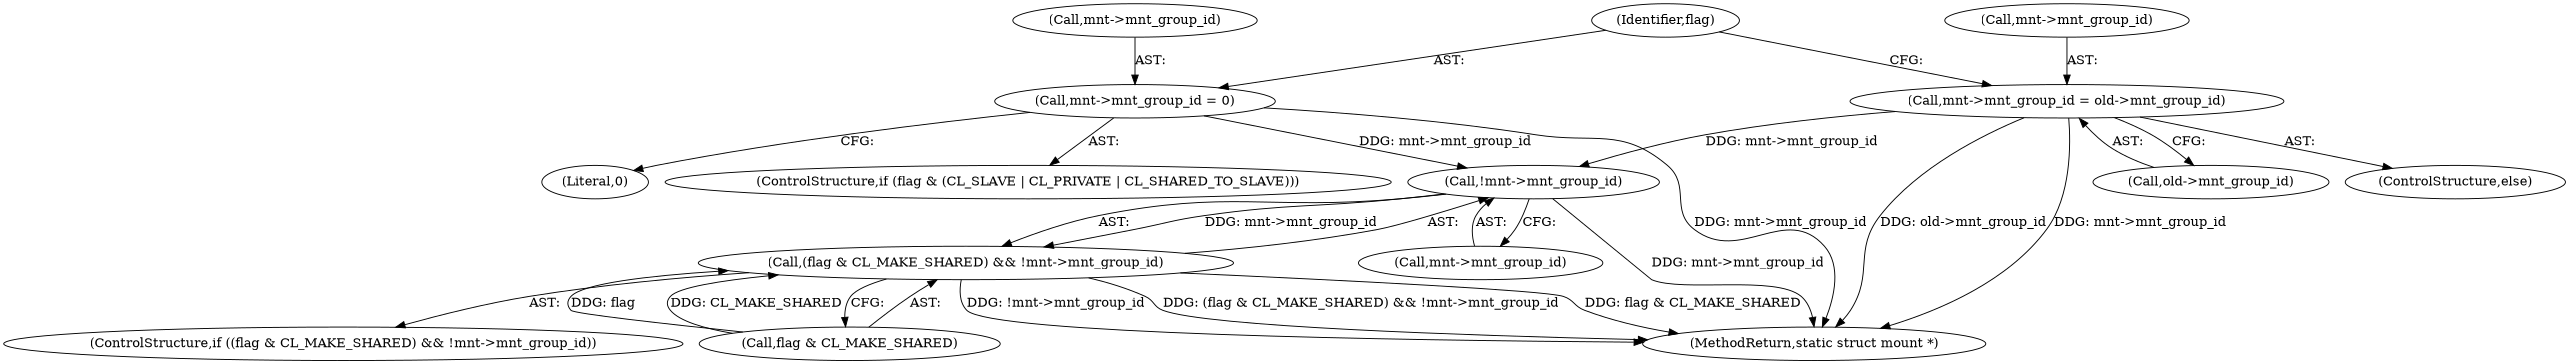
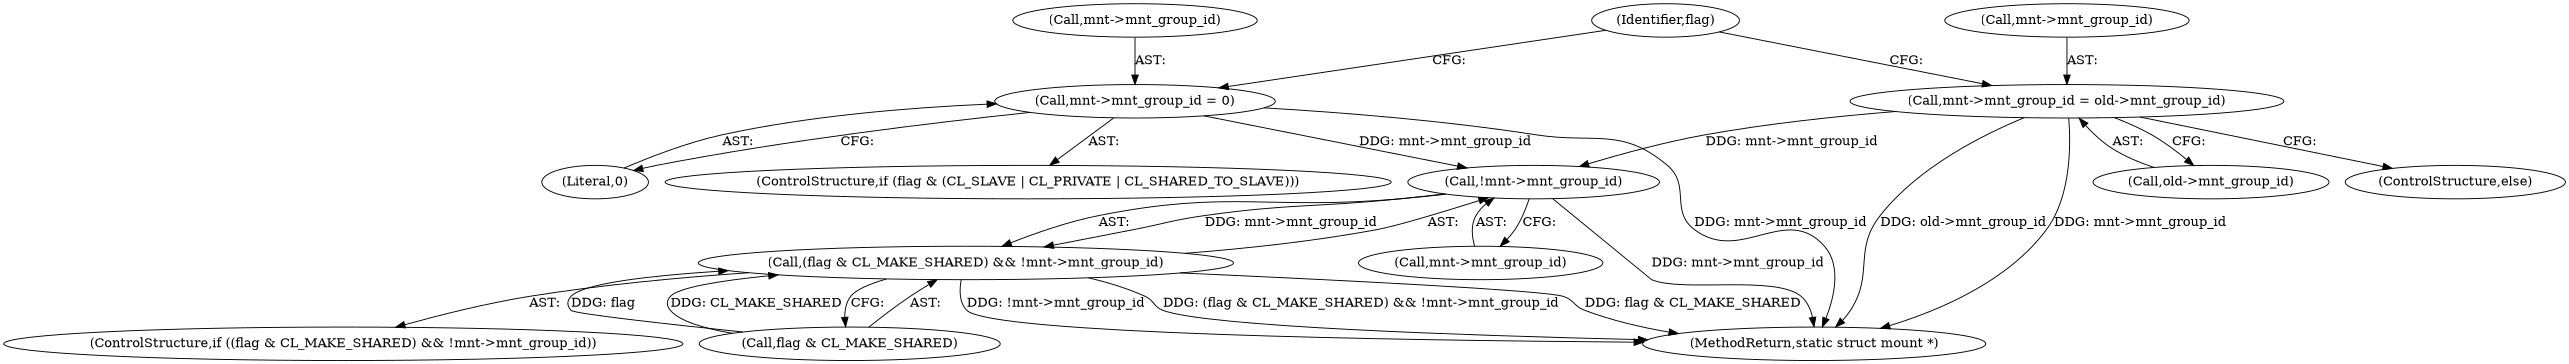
(1451, 61) -> (1451, 61)
none -> (802, 121)
(2302, 142) -> (2302, 142)
